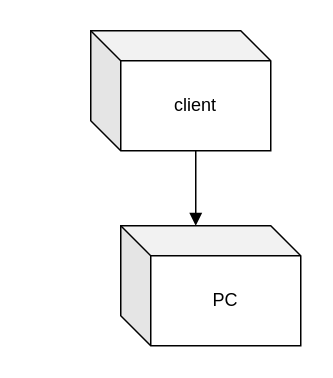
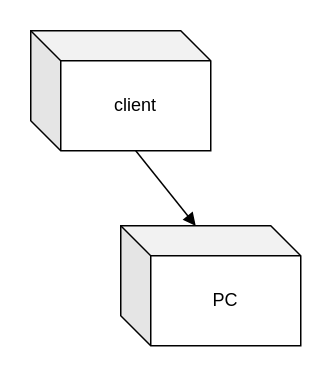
(181, 91) -> (121, 91)
